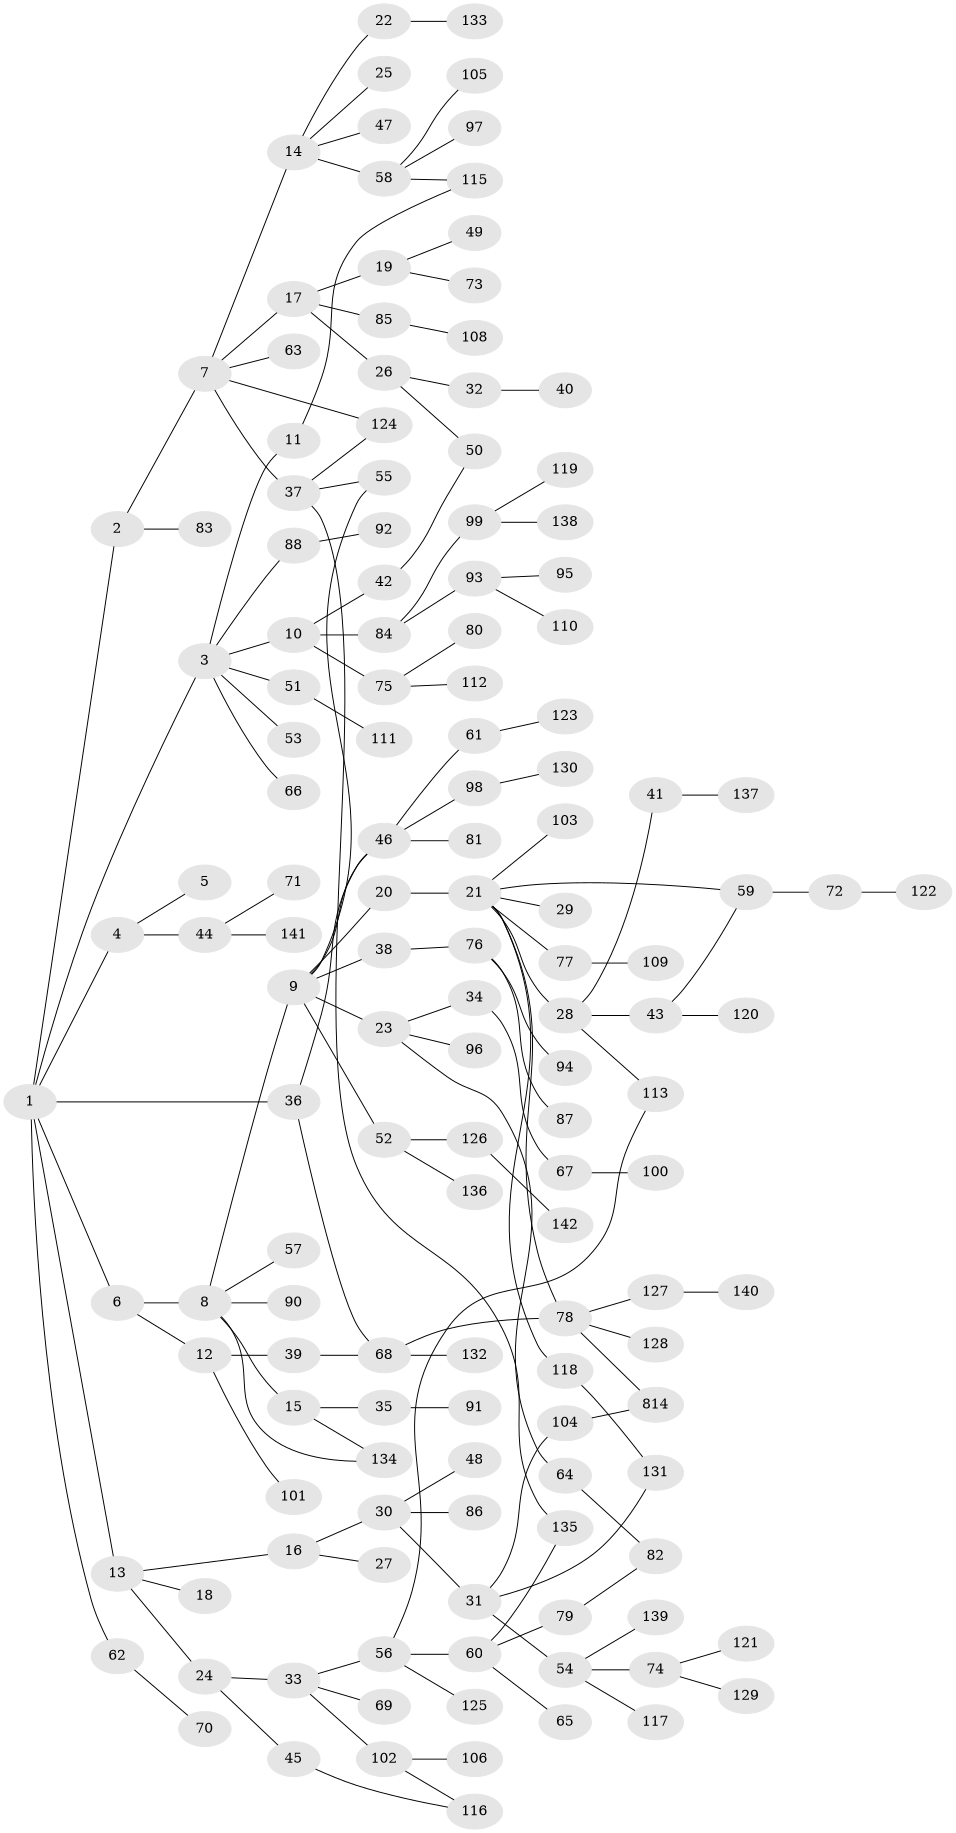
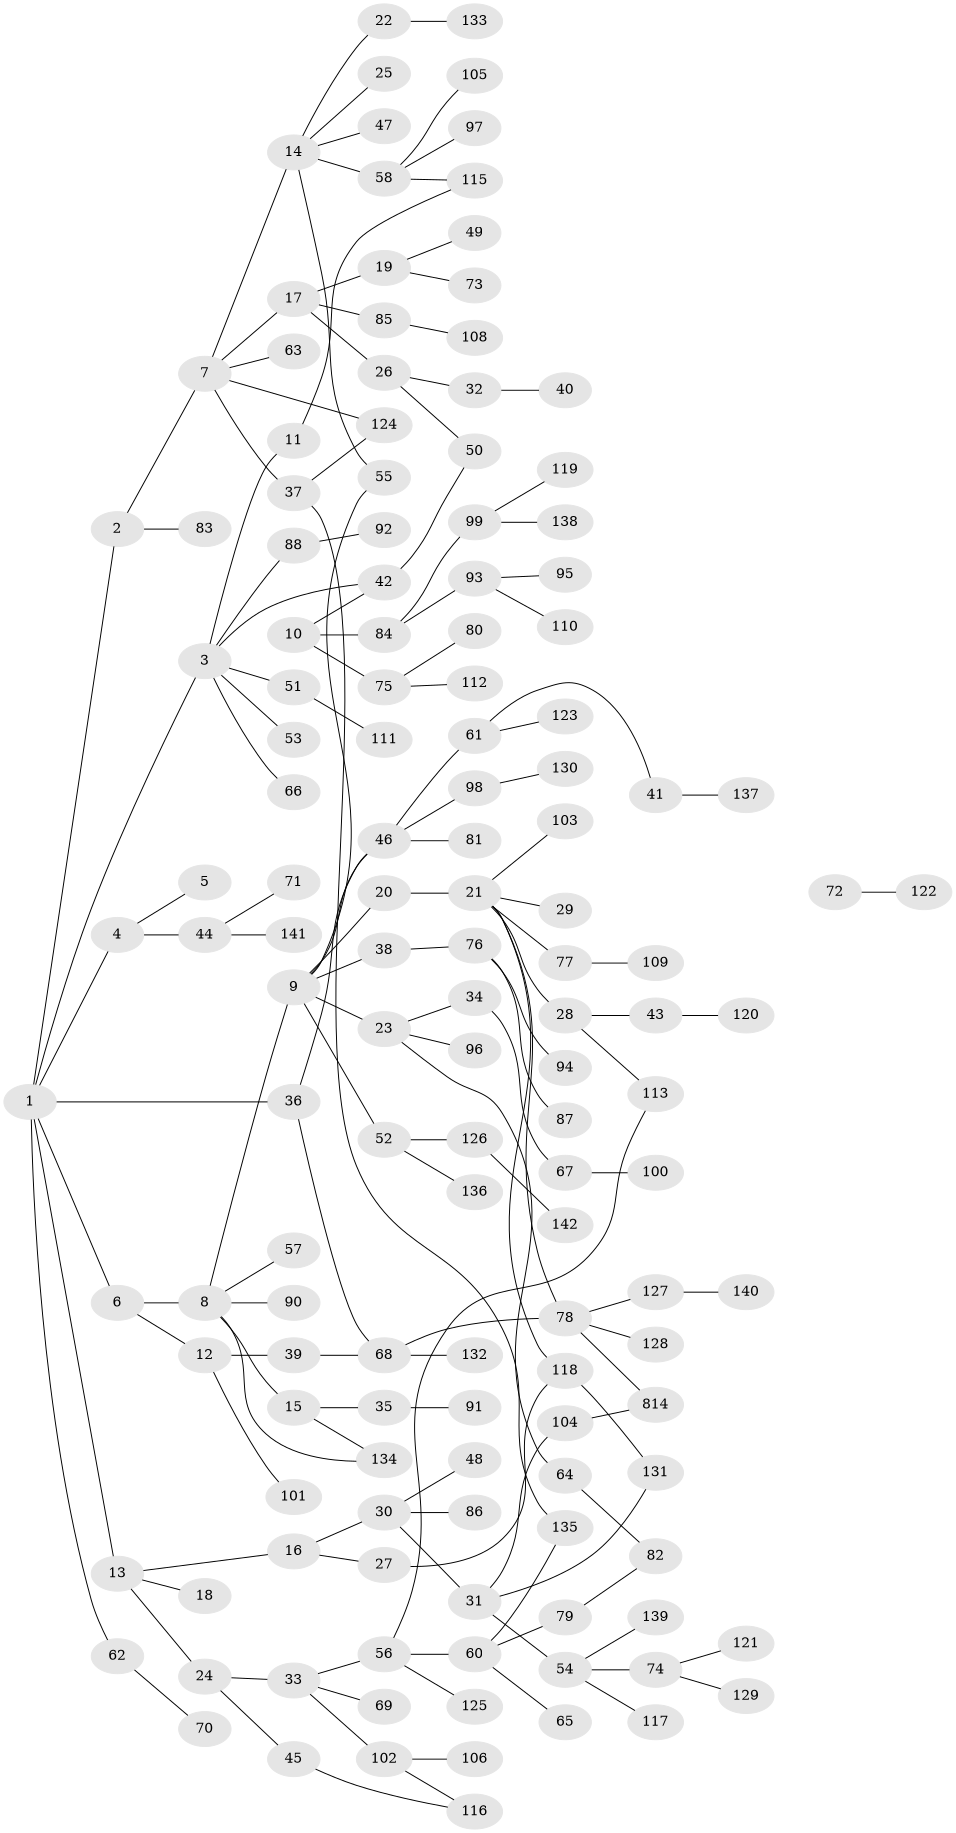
(339, 485) -> (326, 297)
(249, 648) -> (282, 602)
(746, 892) -> none
(628, 912) -> (589, 688)
none -> (507, 1533)
